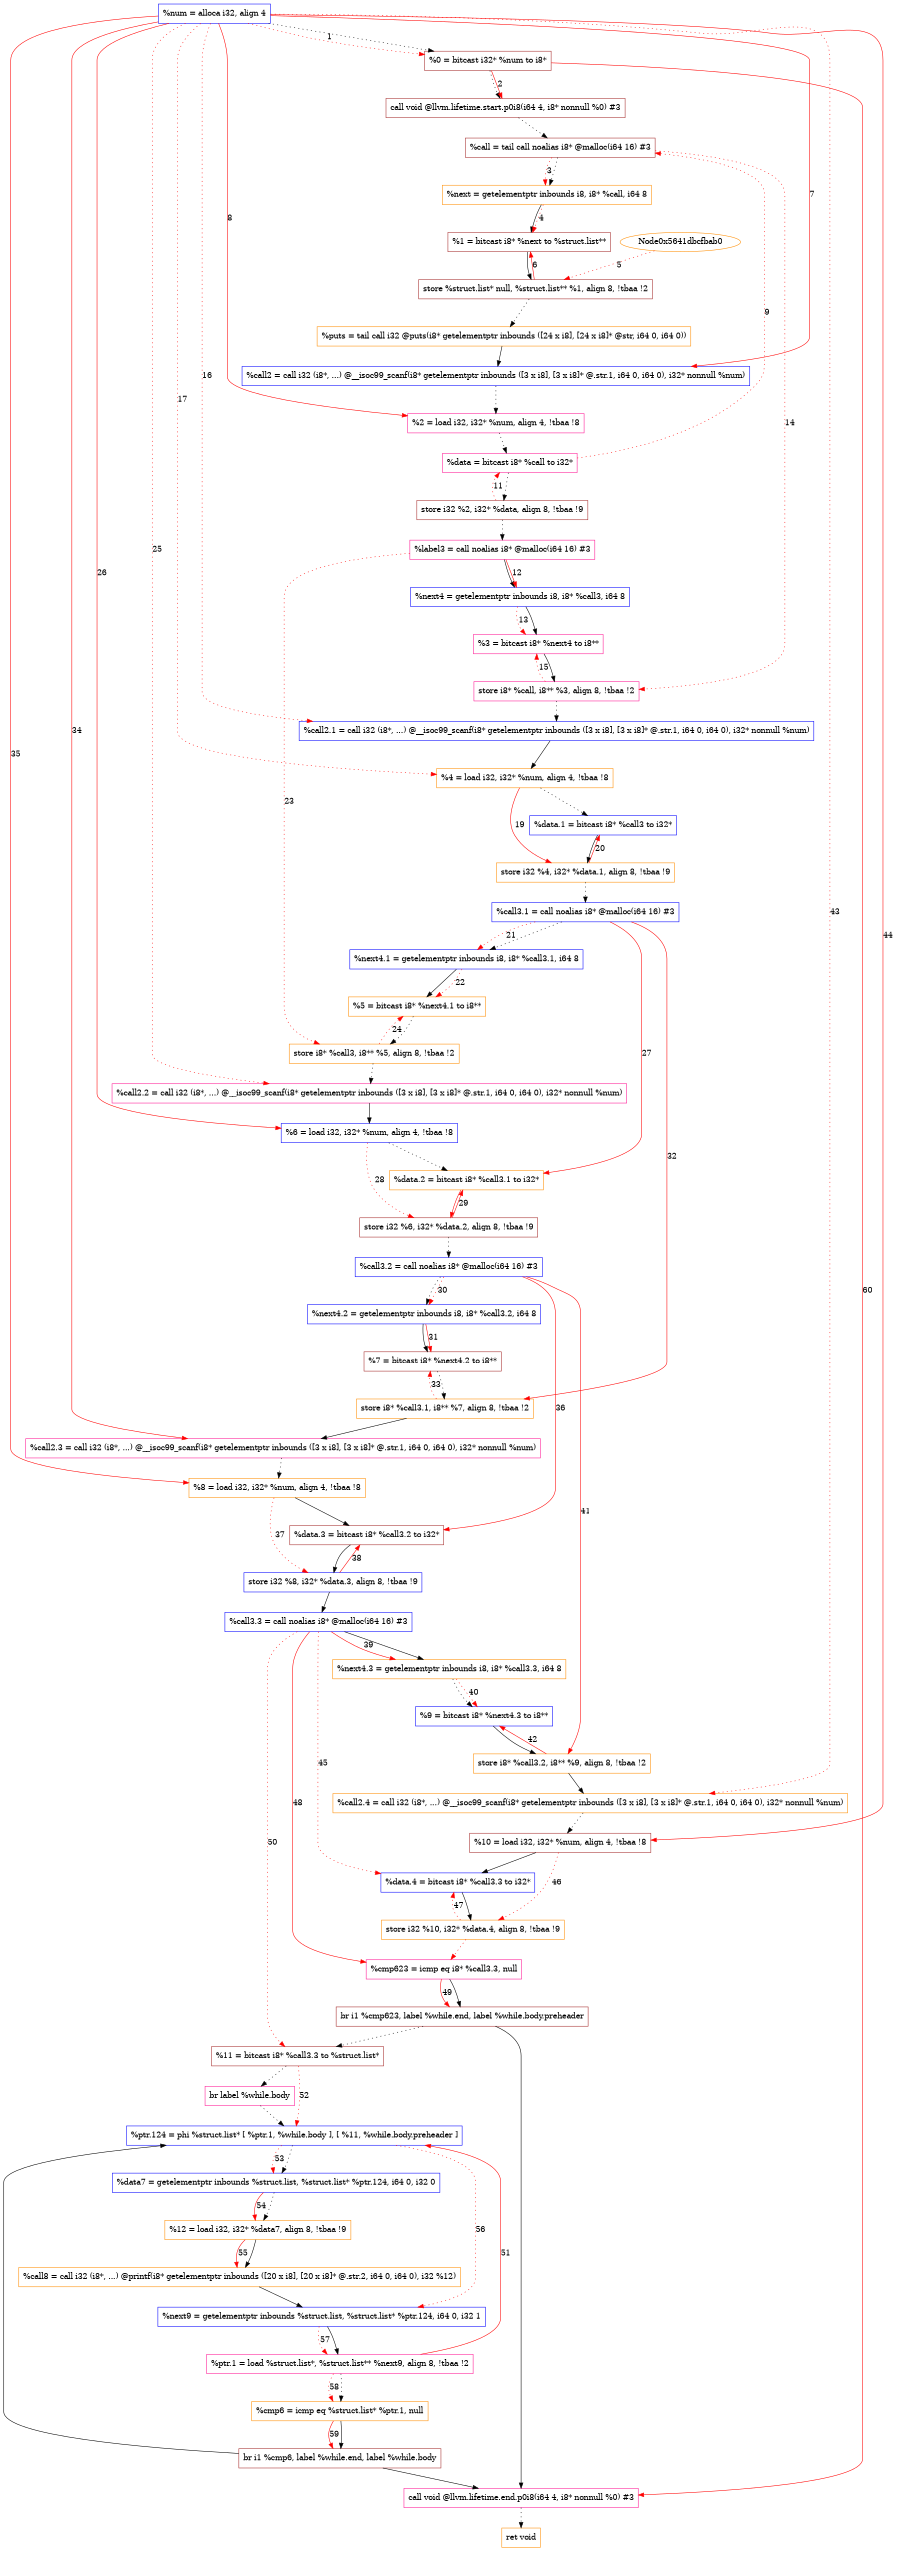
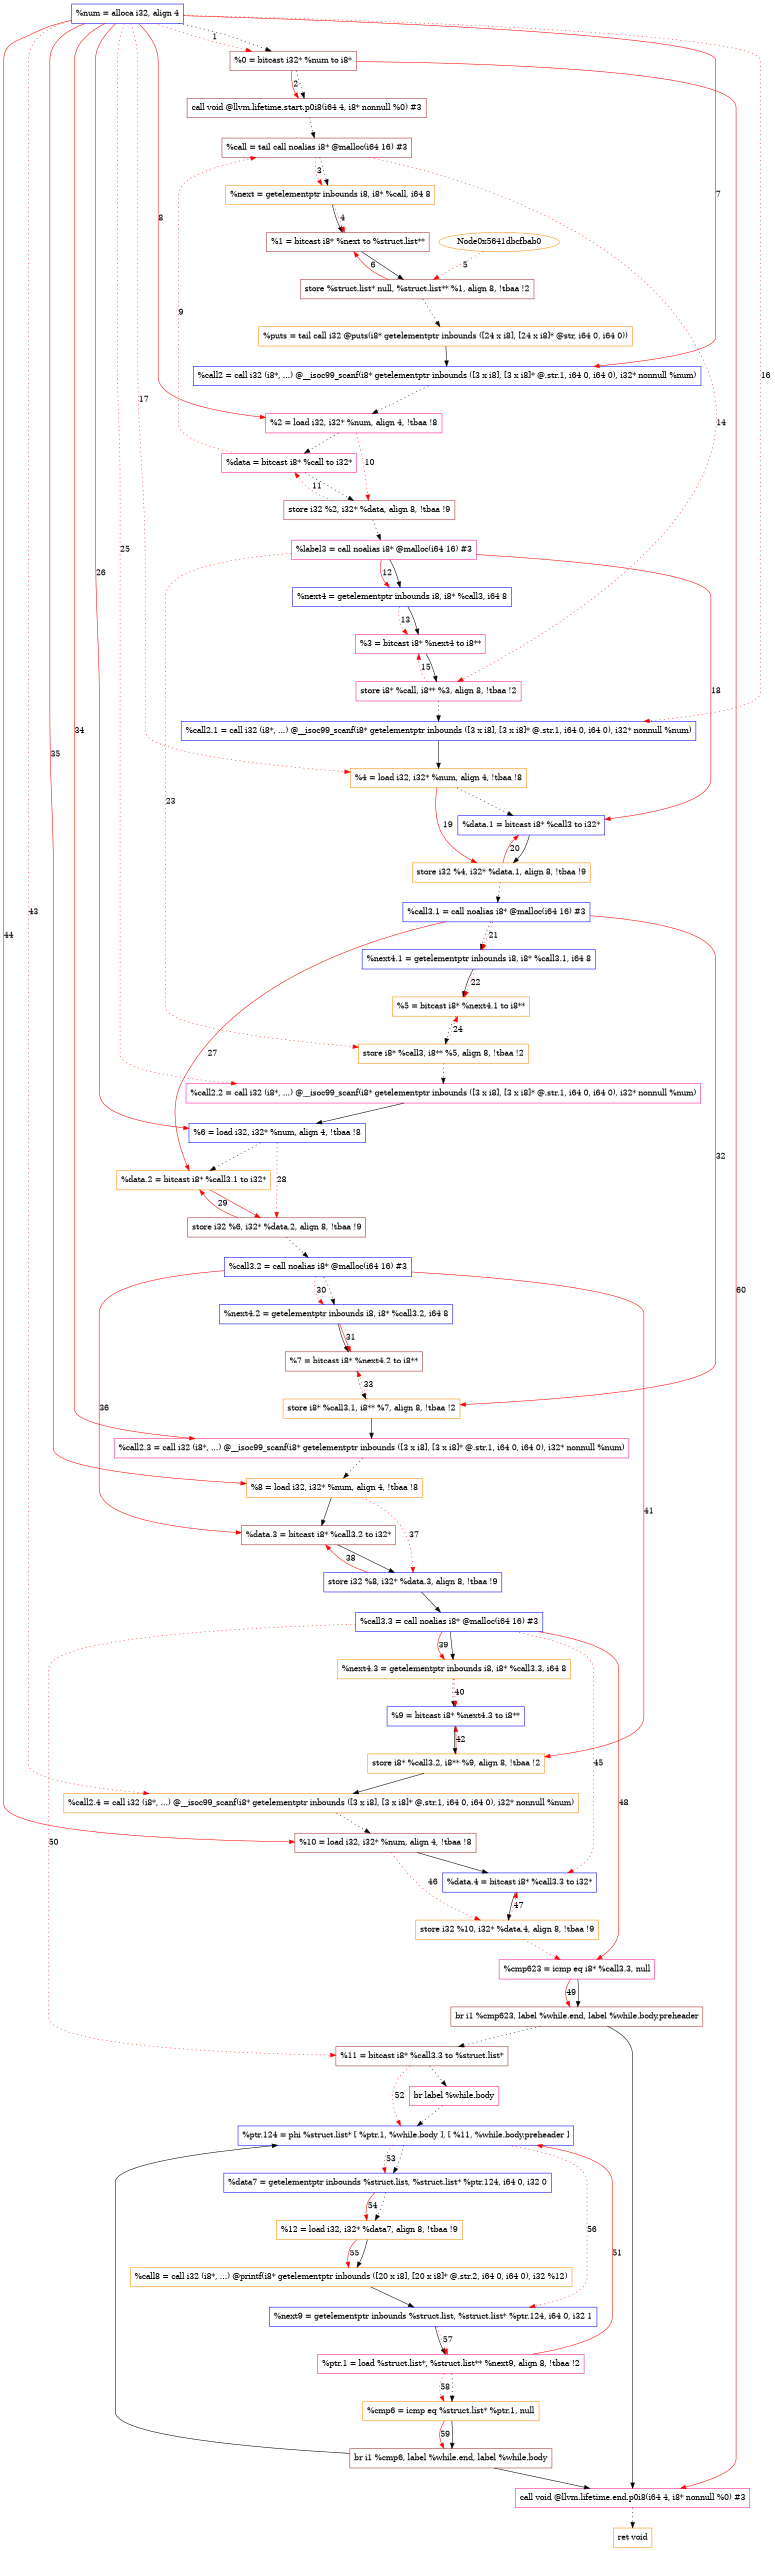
none -> (363, 464)
none -> (711, 623)
